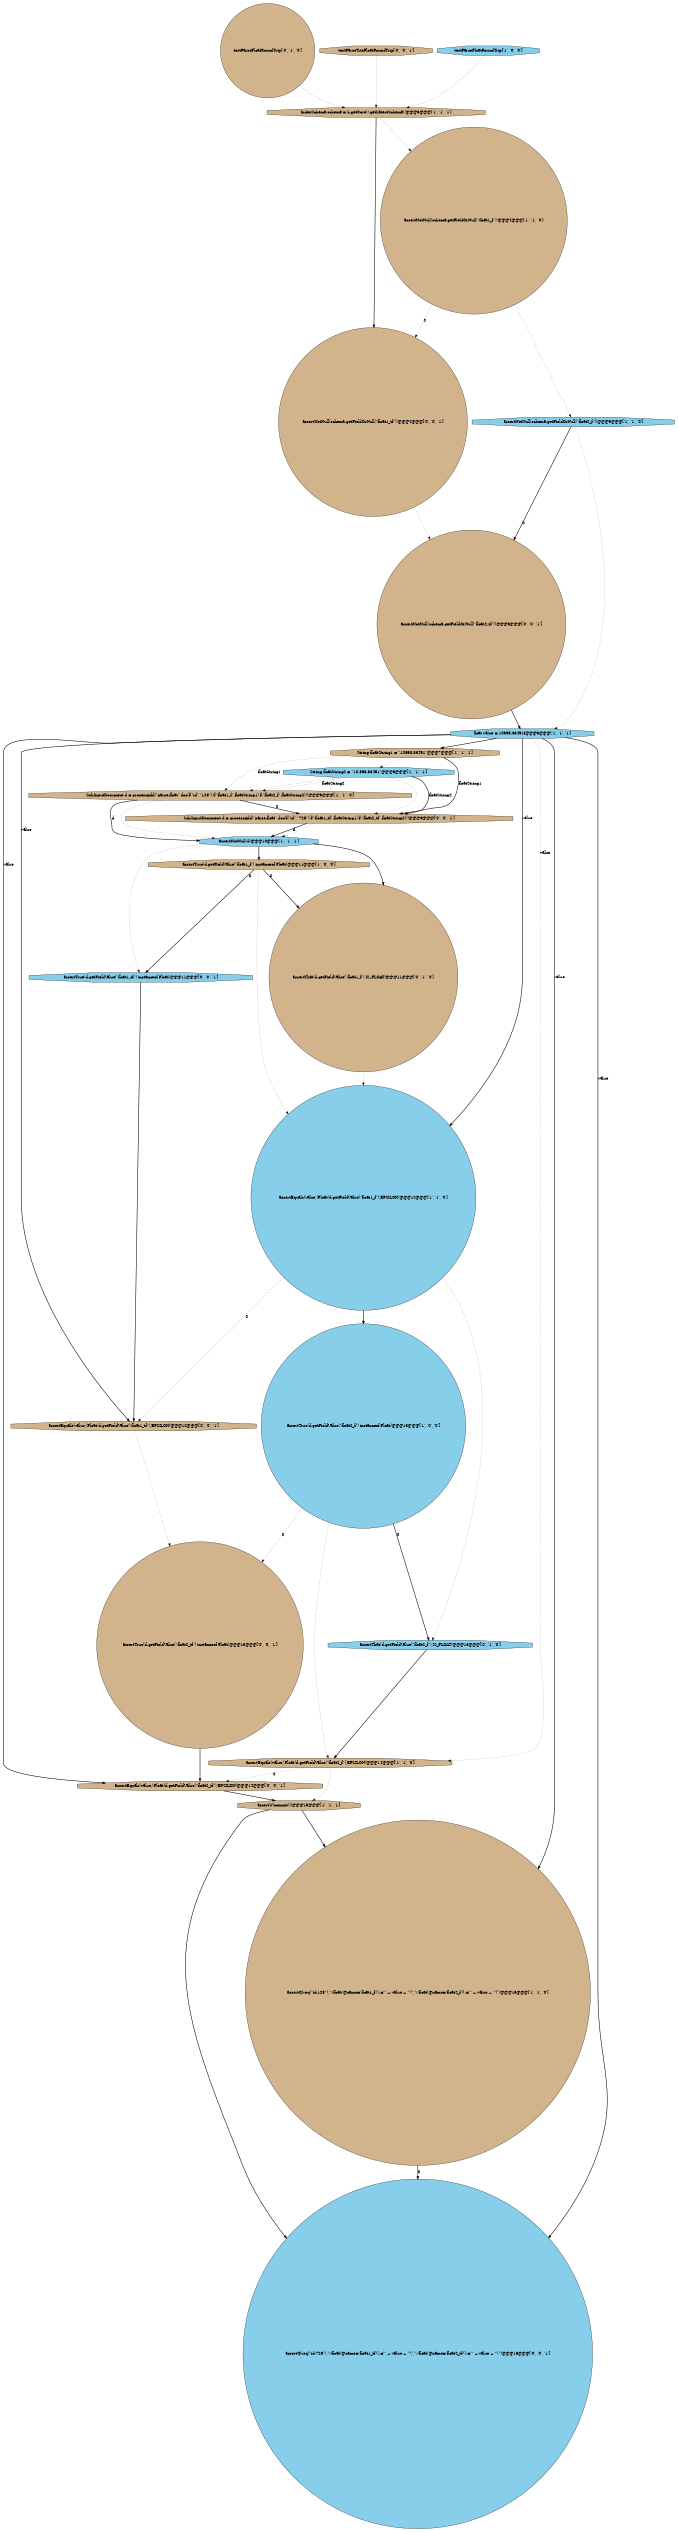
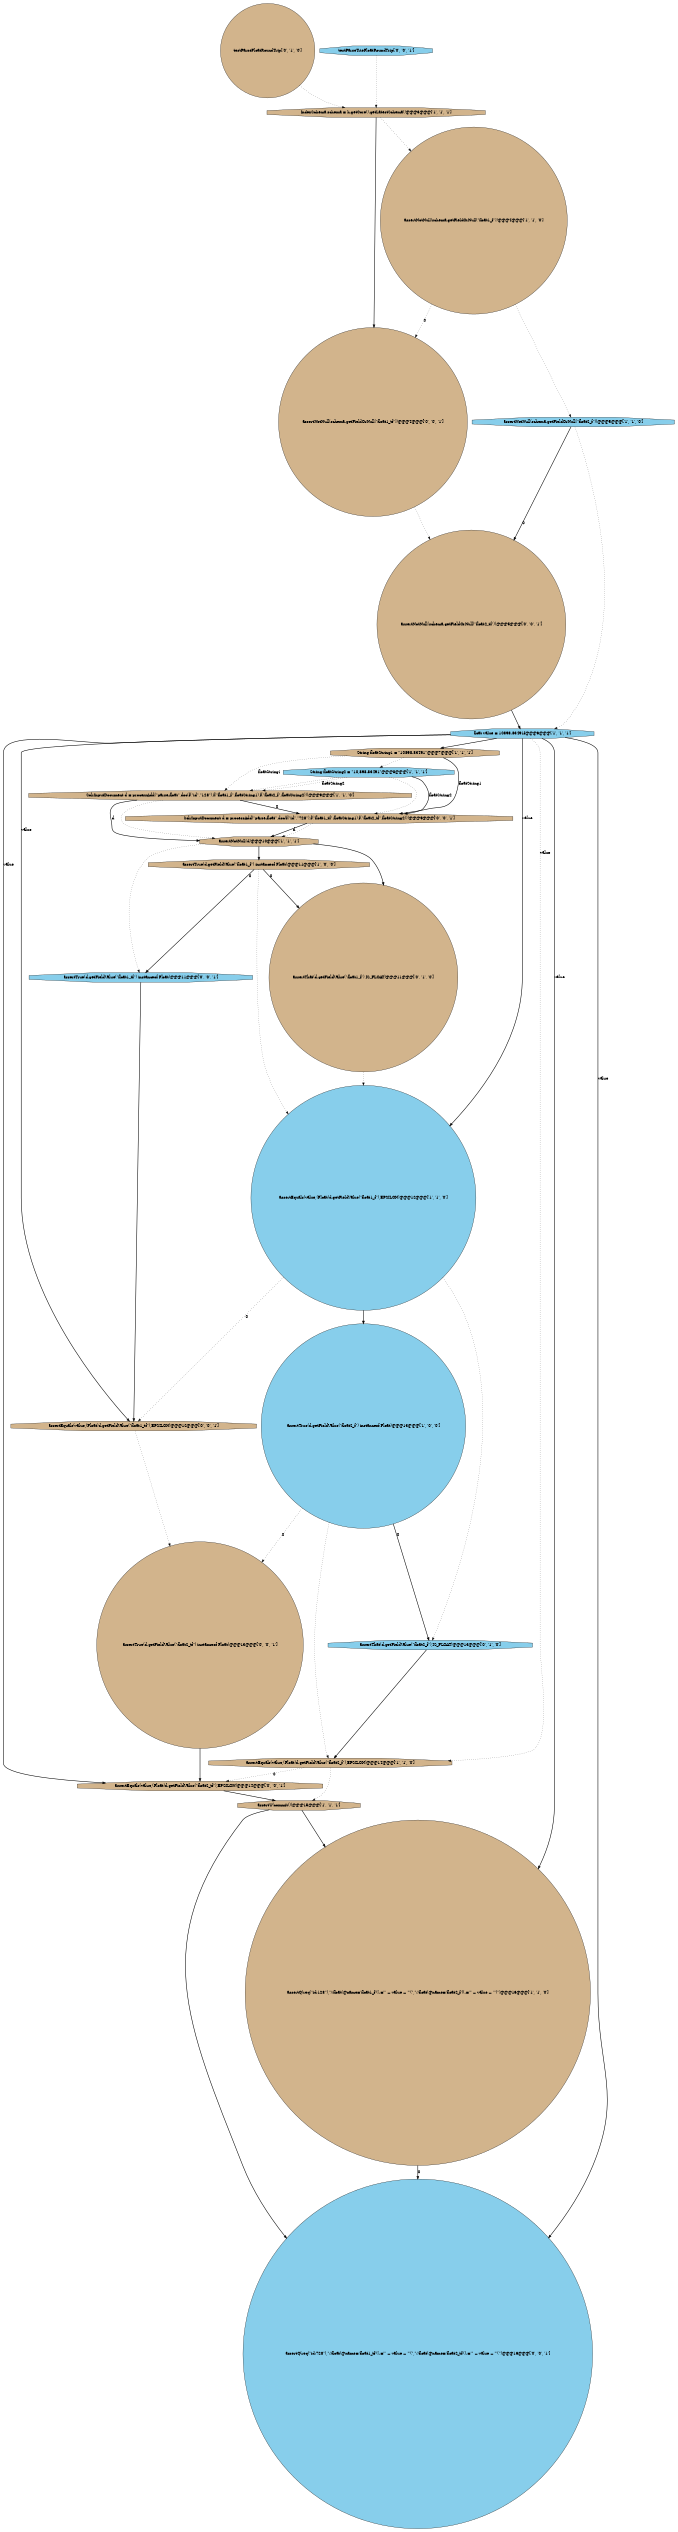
(376, 51) -> (376, 51)
(488, 51) -> none
(259, 842) -> (259, 842)
